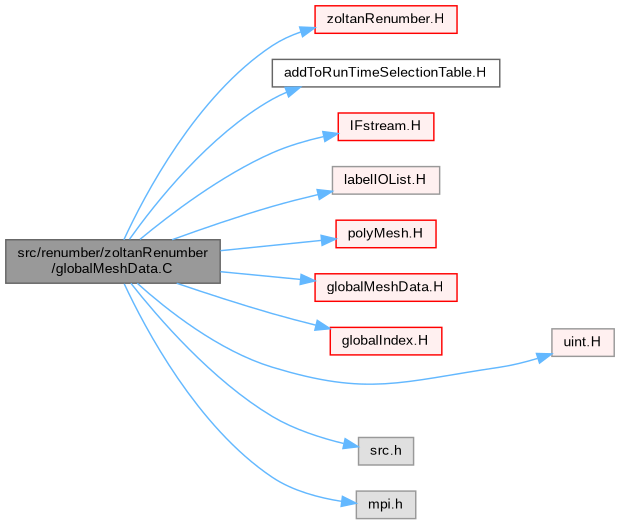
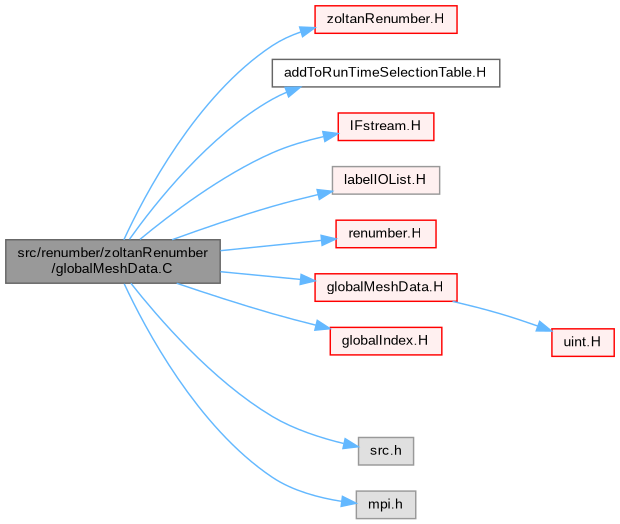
(386, 234) -> (386, 234)
(583, 343) -> (583, 343)
(325, 380) -> (496, 312)
